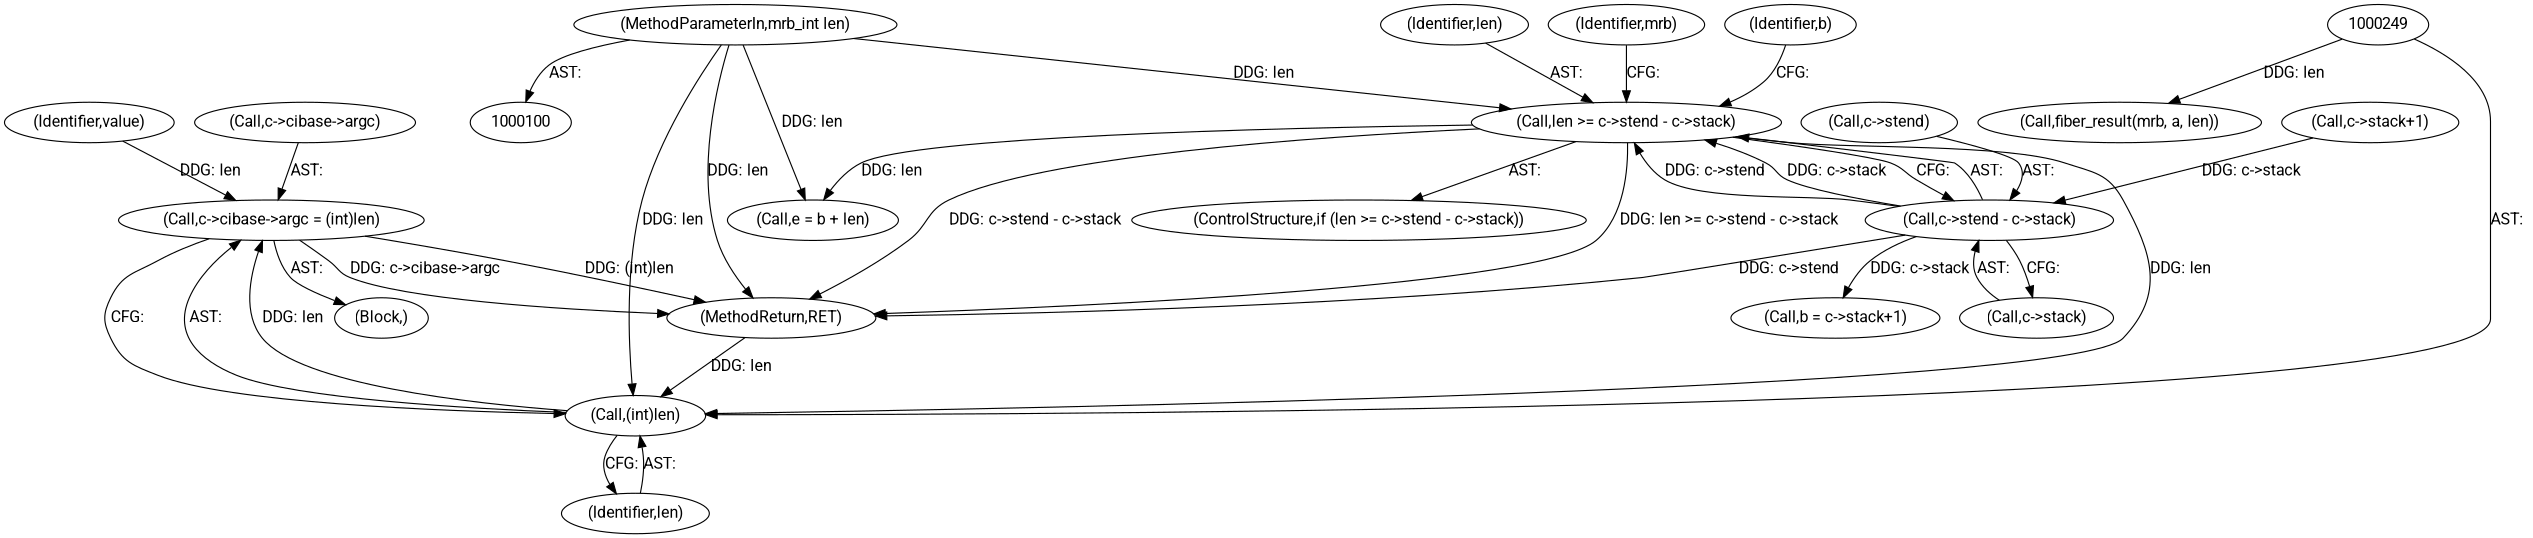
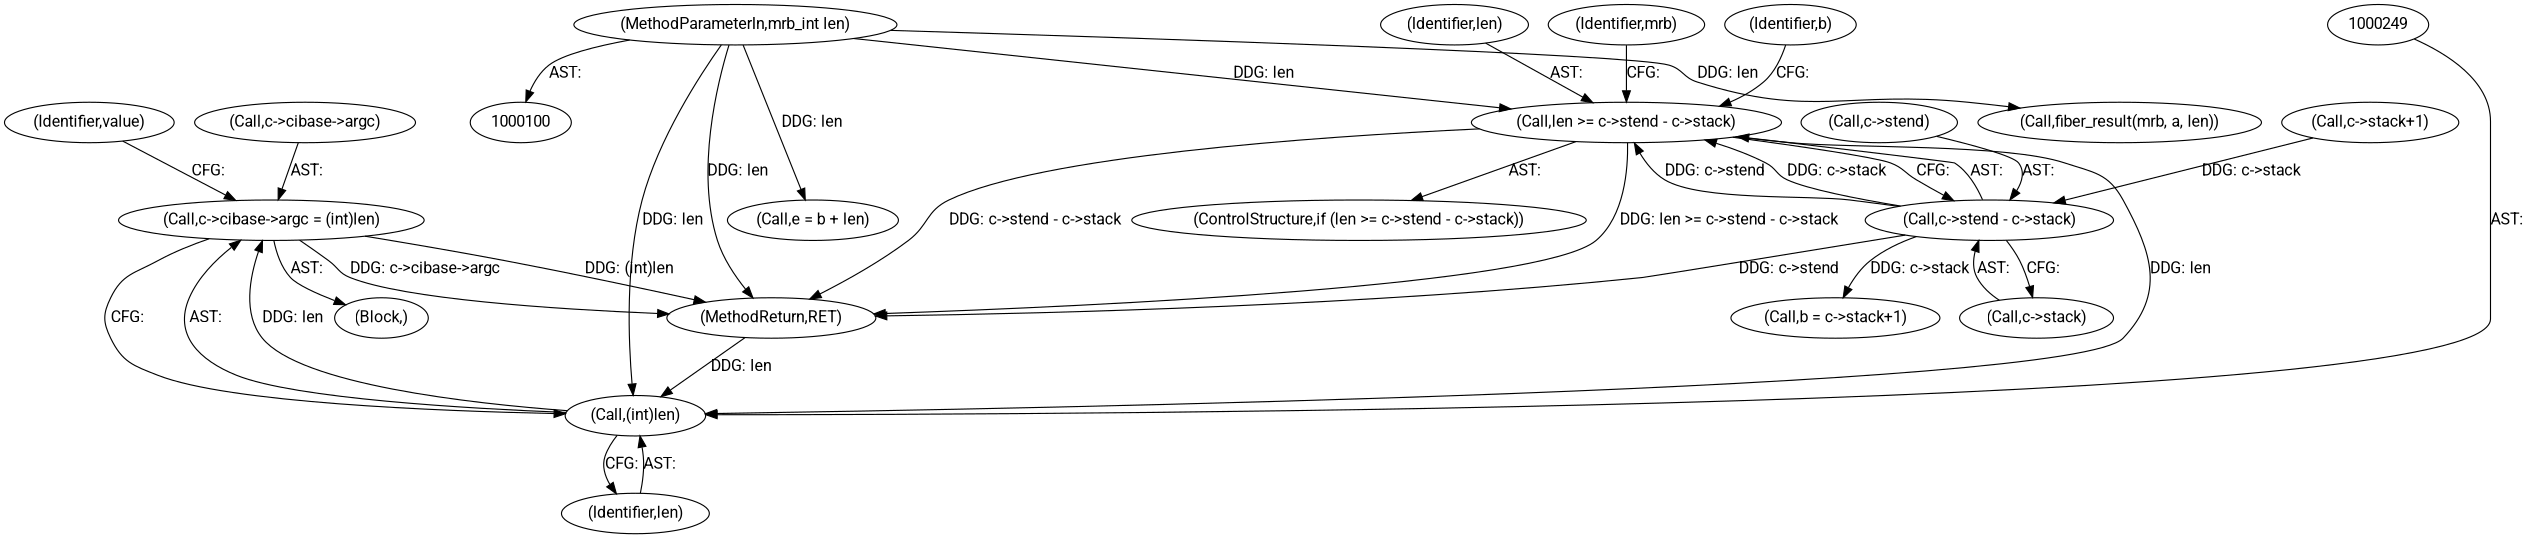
(2261, 69) -> (1453, 51)
(1145, 134) -> none
(211, 171) -> (211, 171)
